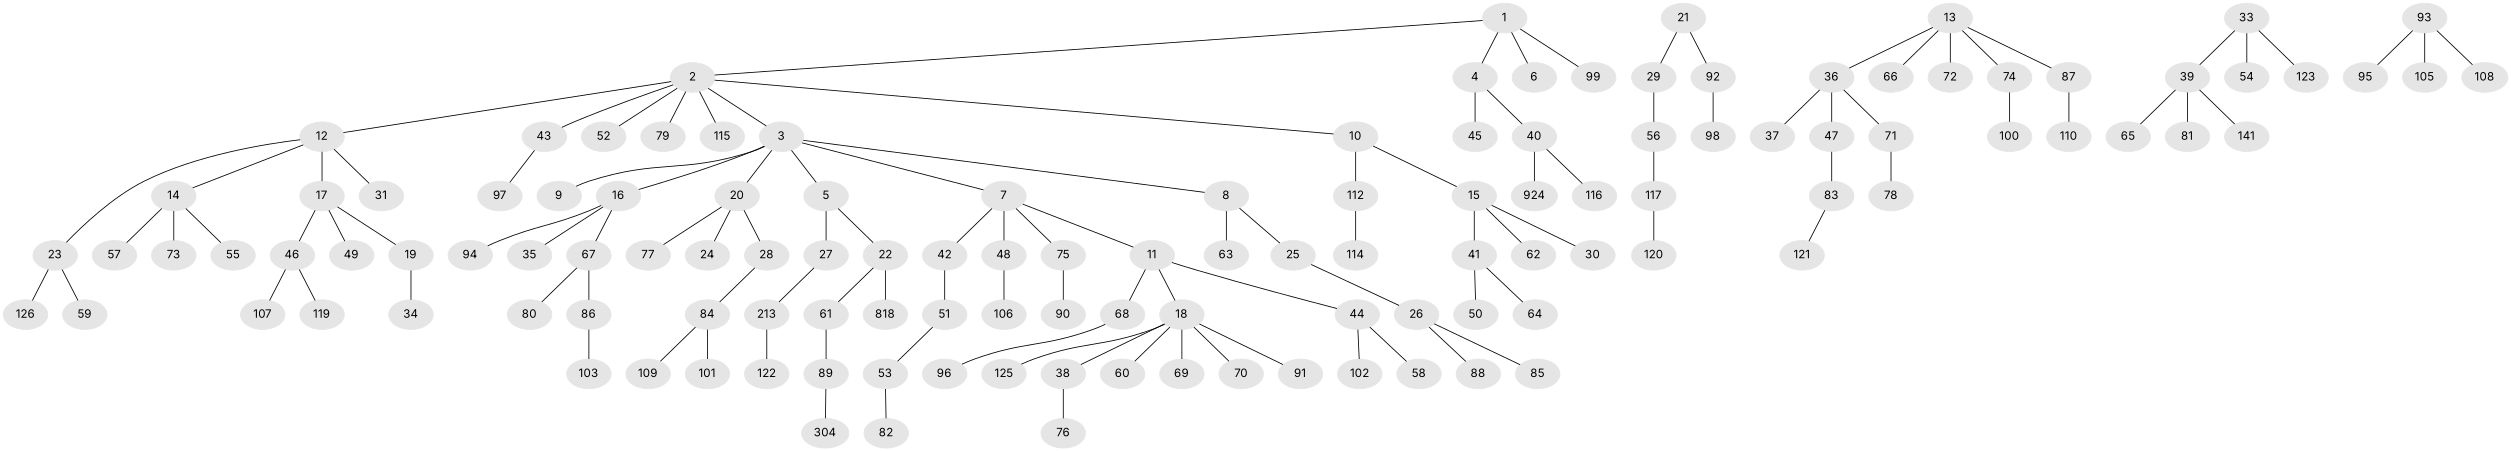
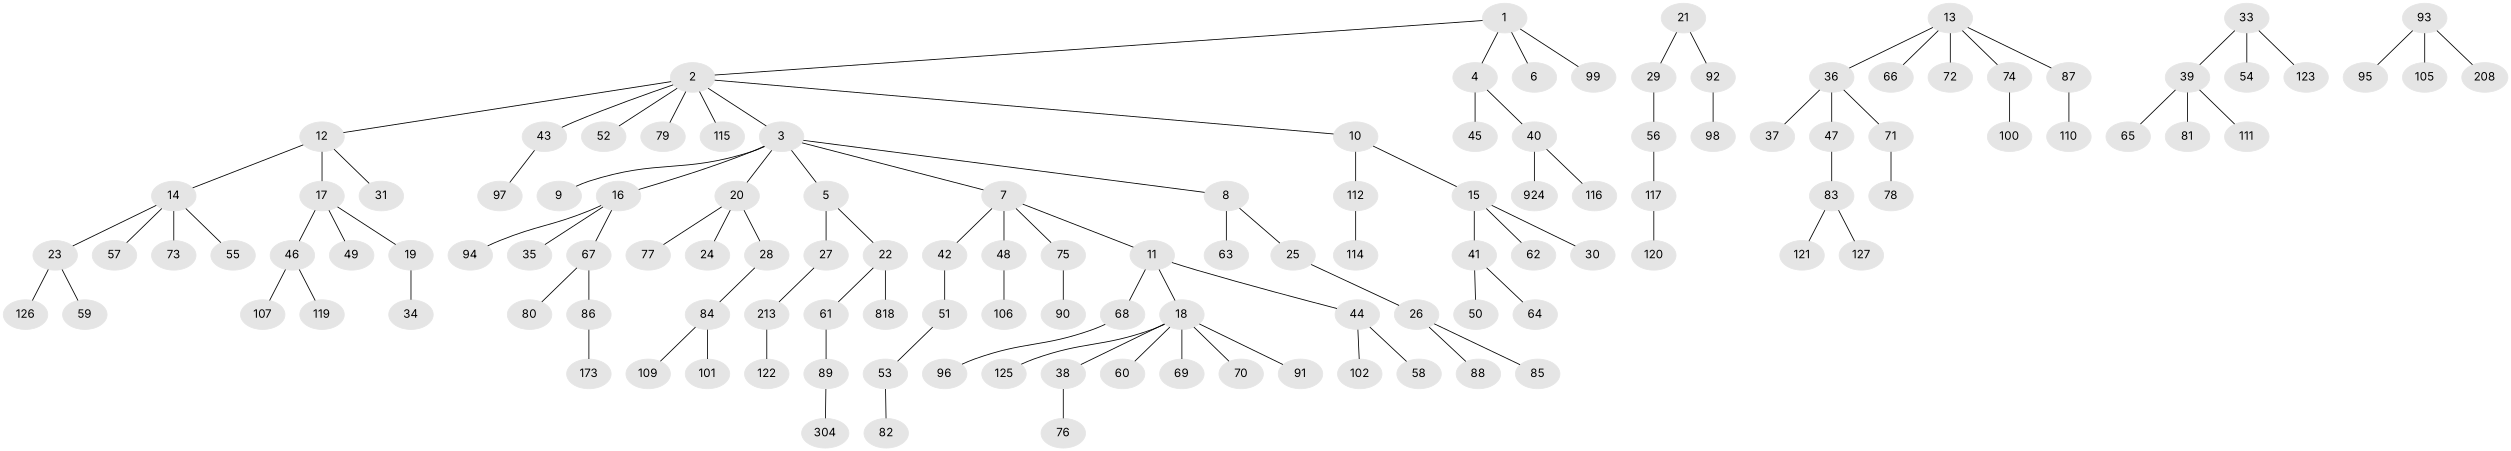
(2485, 77) -> (2485, 77)
(2247, 137) -> (2247, 137)
(173, 169) -> (115, 226)
none -> (1861, 255)
(589, 374) -> (589, 374)
